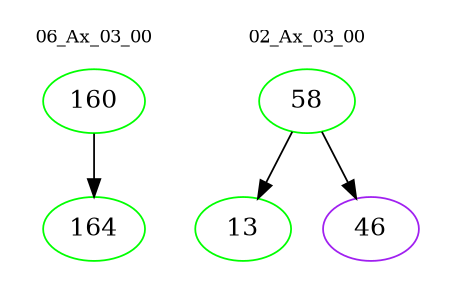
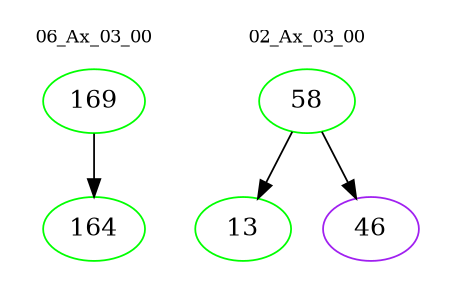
(94, 101) -> (94, 101)
